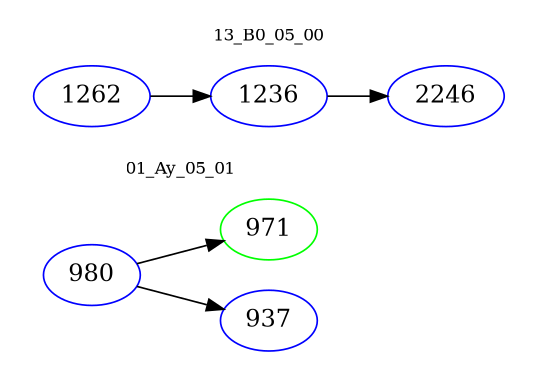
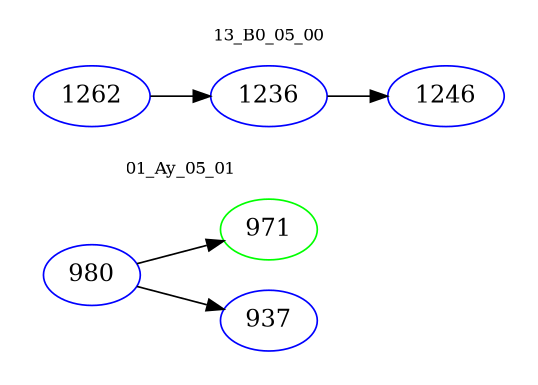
(446, 96) -> (446, 96)
